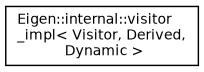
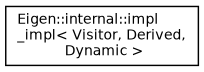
(102, 36) -> (102, 36)
